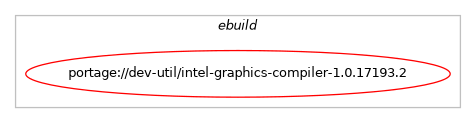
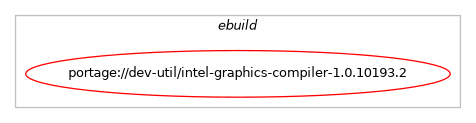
(238, 74) -> (238, 74)
